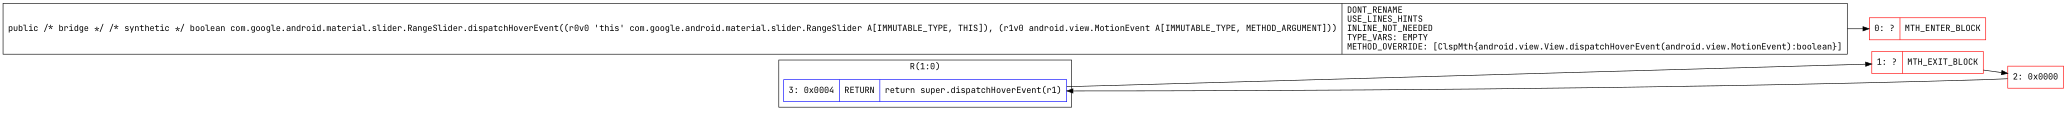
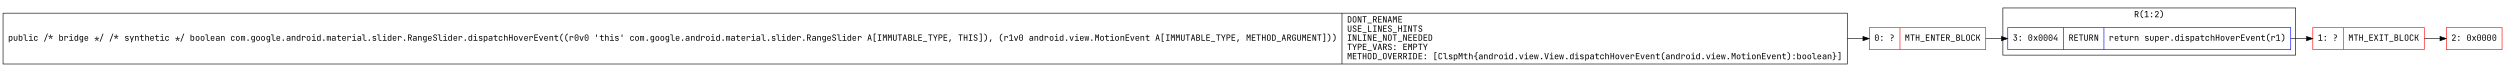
(925, 67) -> (2149, 15)
(1540, 88) -> (1994, 39)
